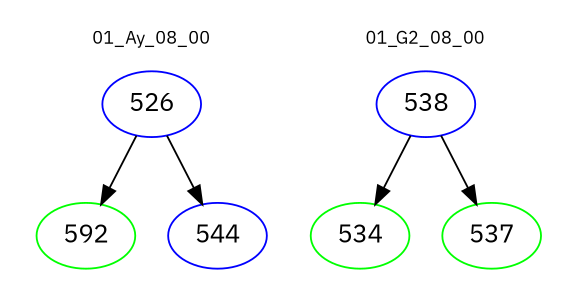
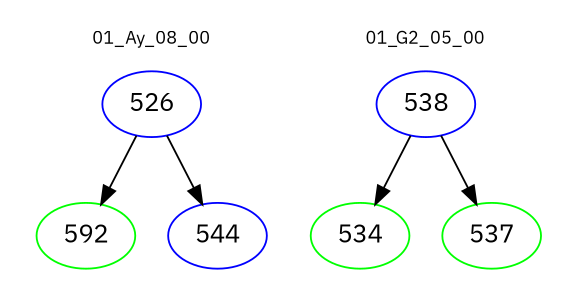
(426, 39) -> (426, 39)
